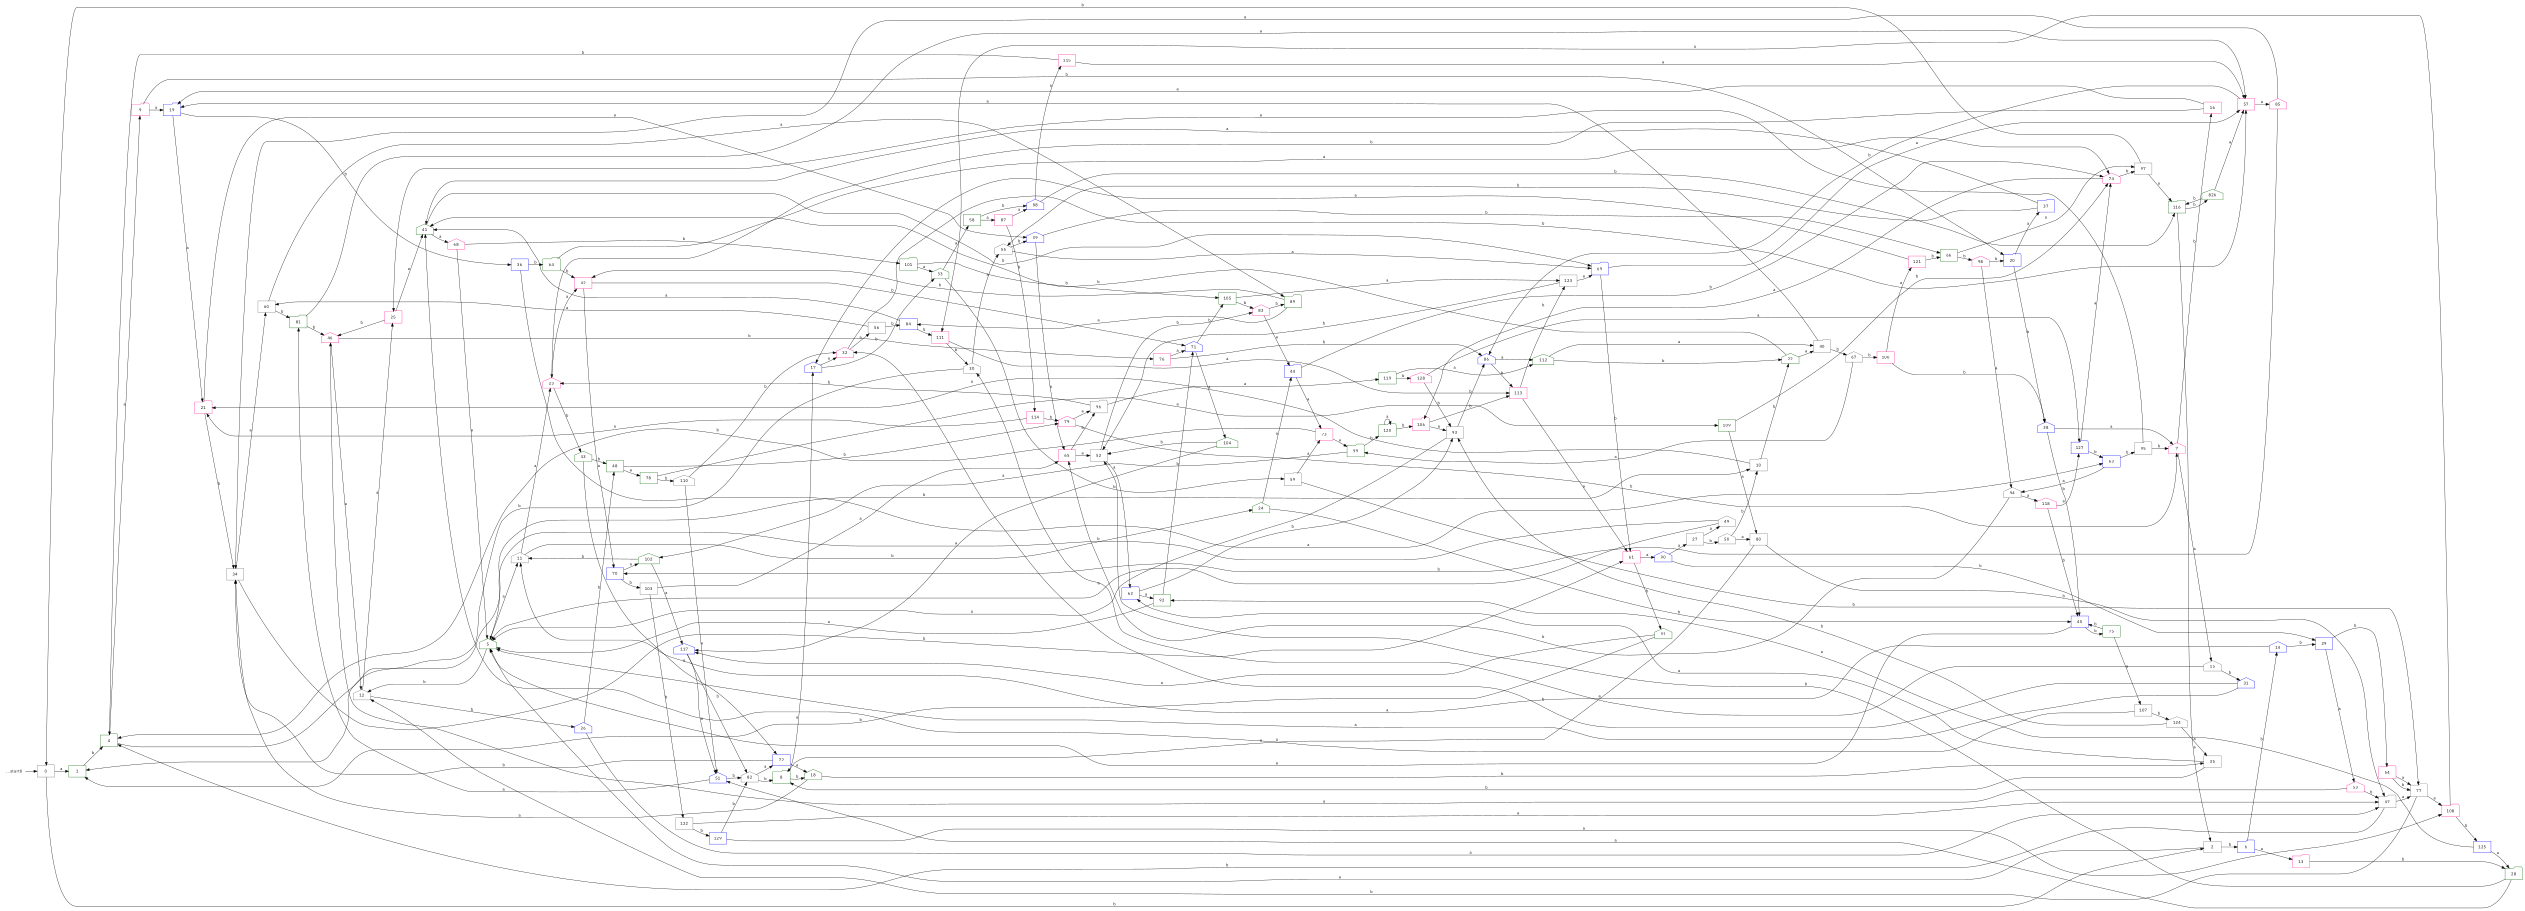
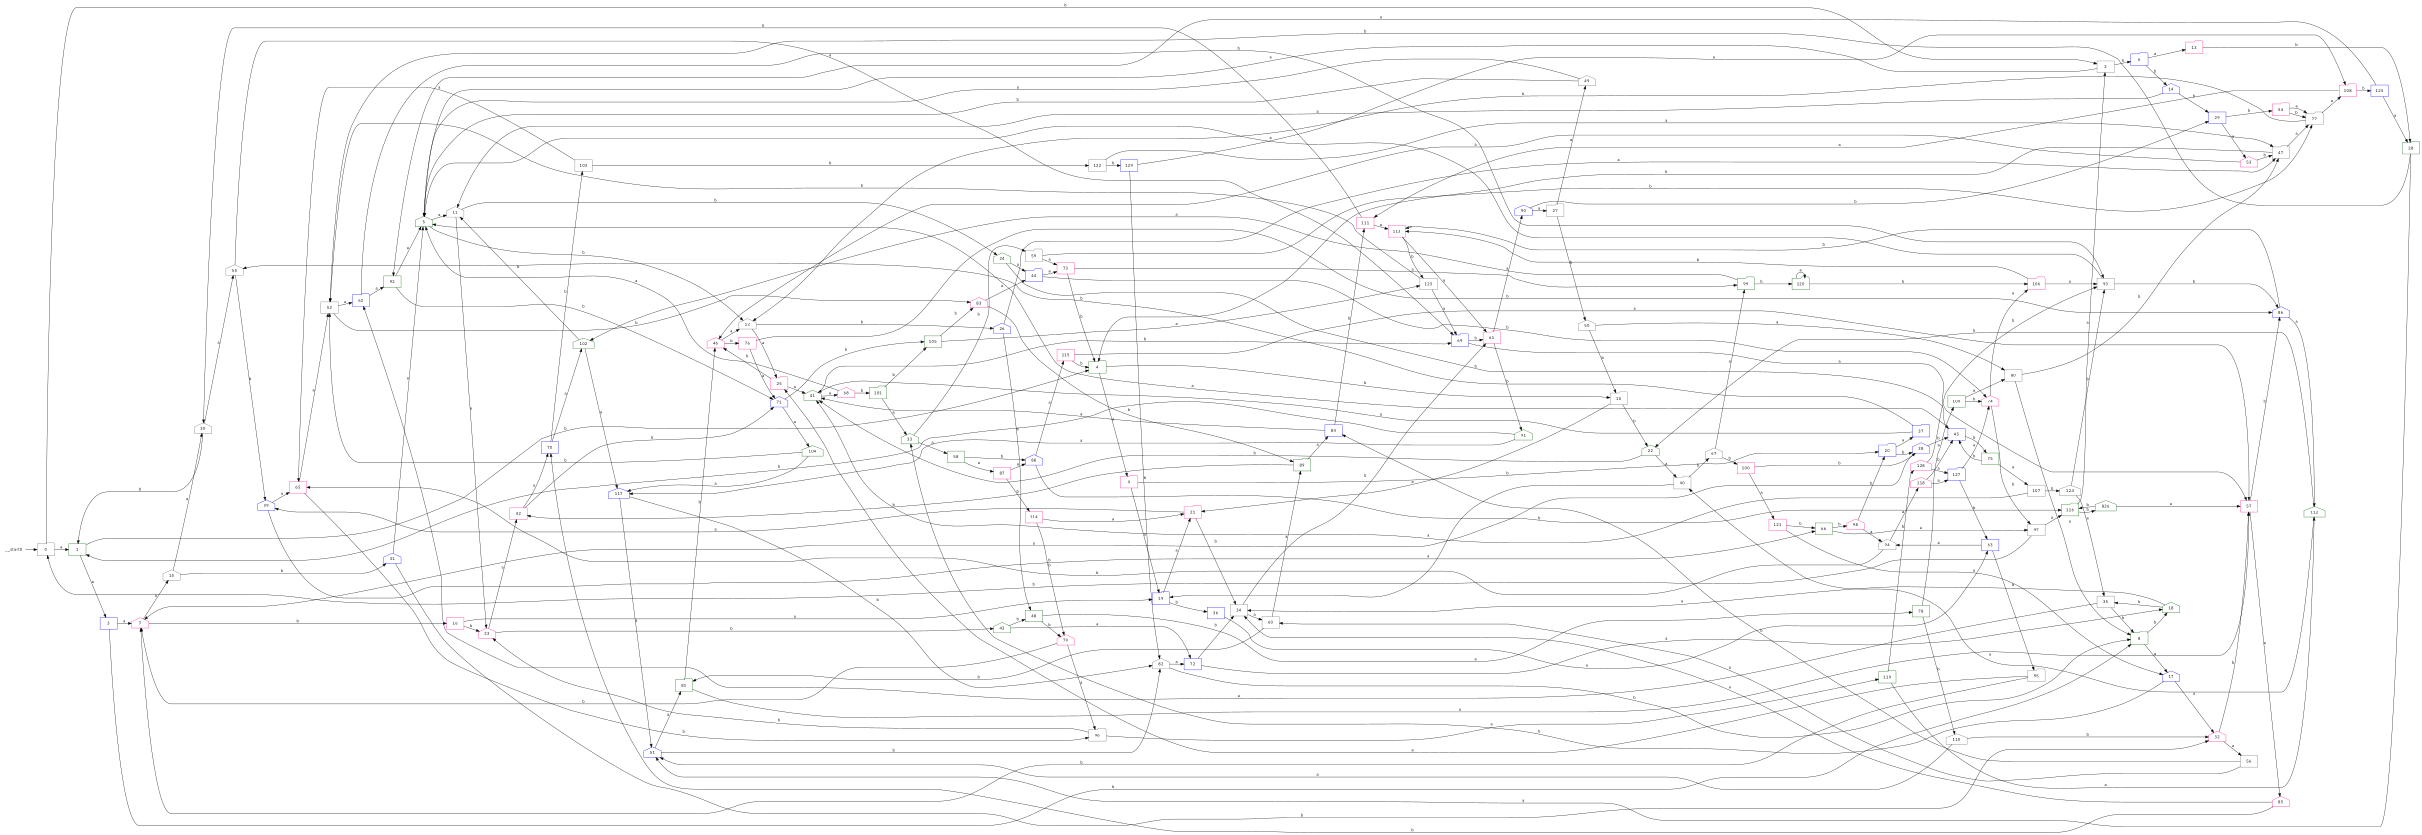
(552, 265) -> none
none -> (109, 623)
